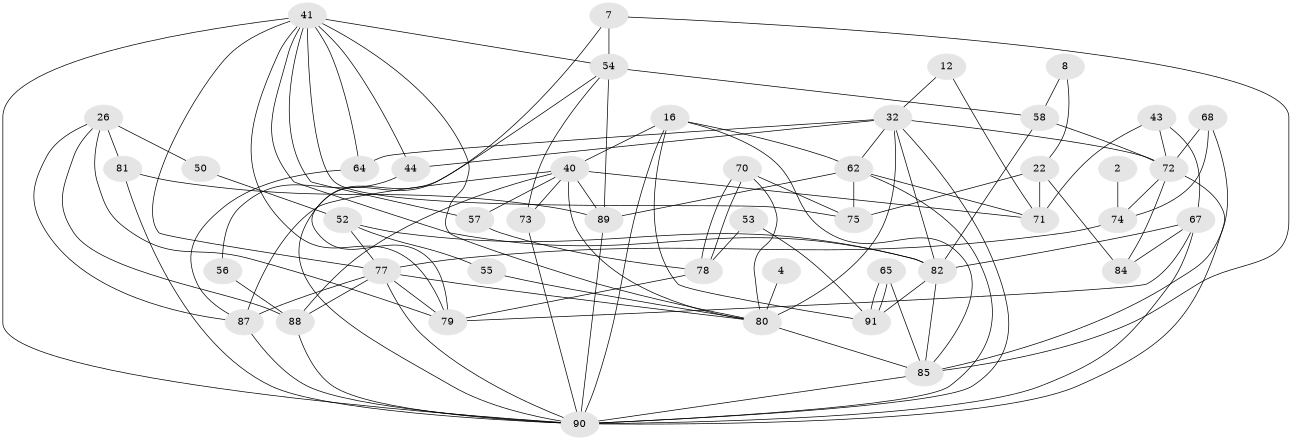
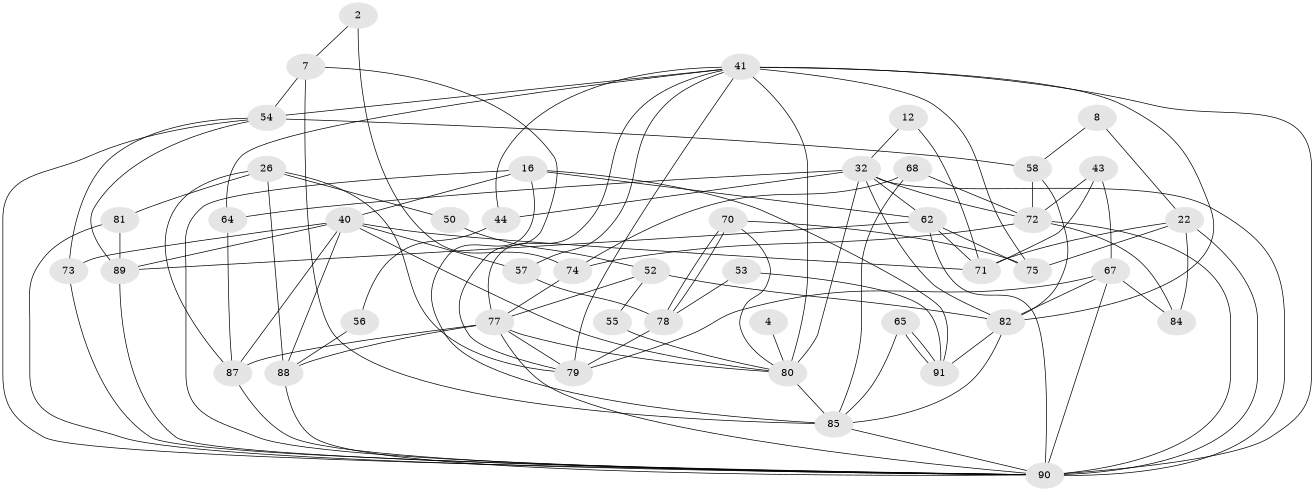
none -> (332, 41)
none -> (1247, 408)
